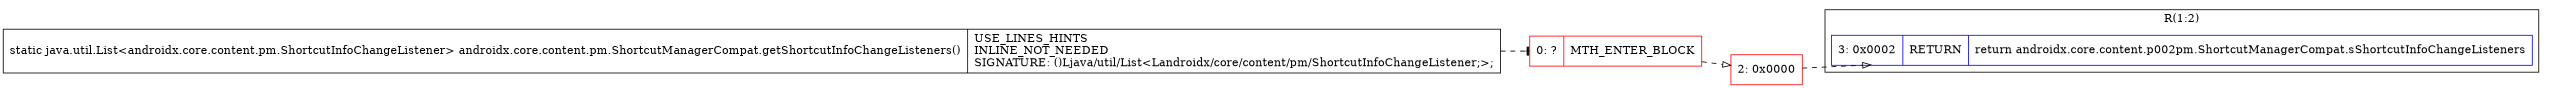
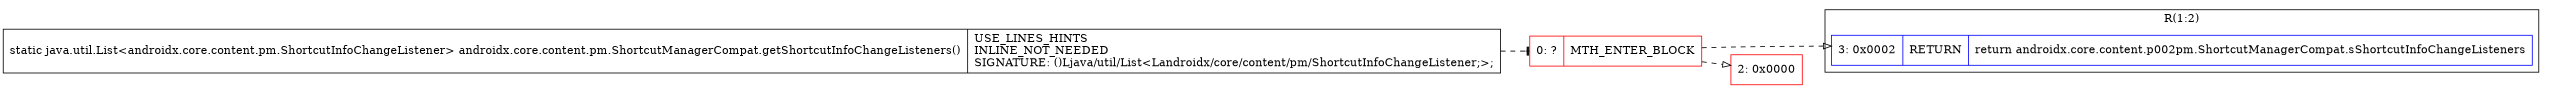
(1832, 67) -> (1762, 47)
